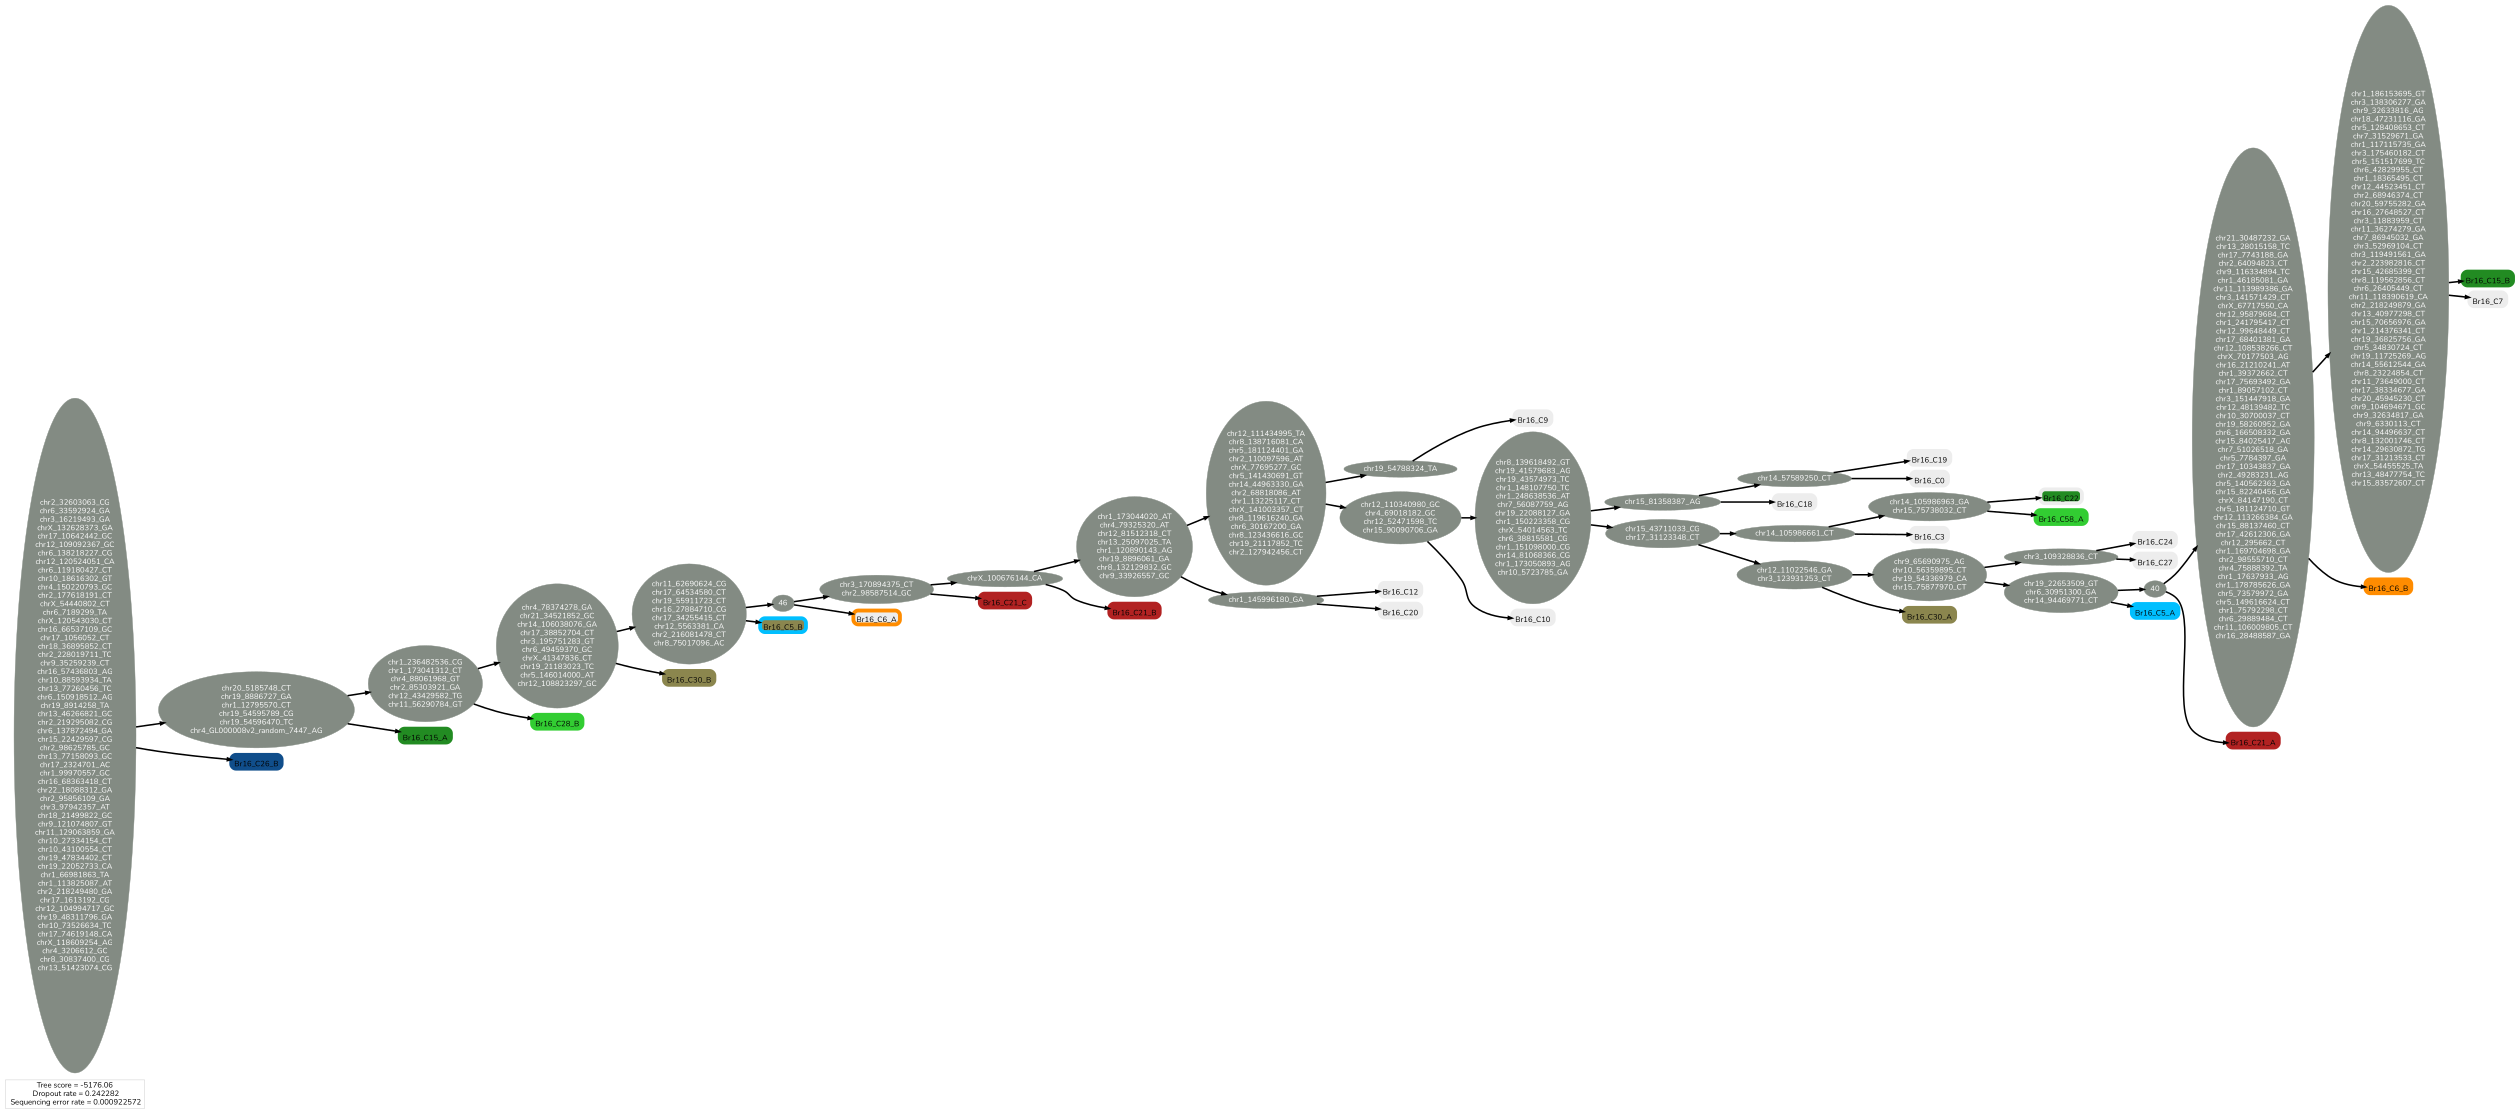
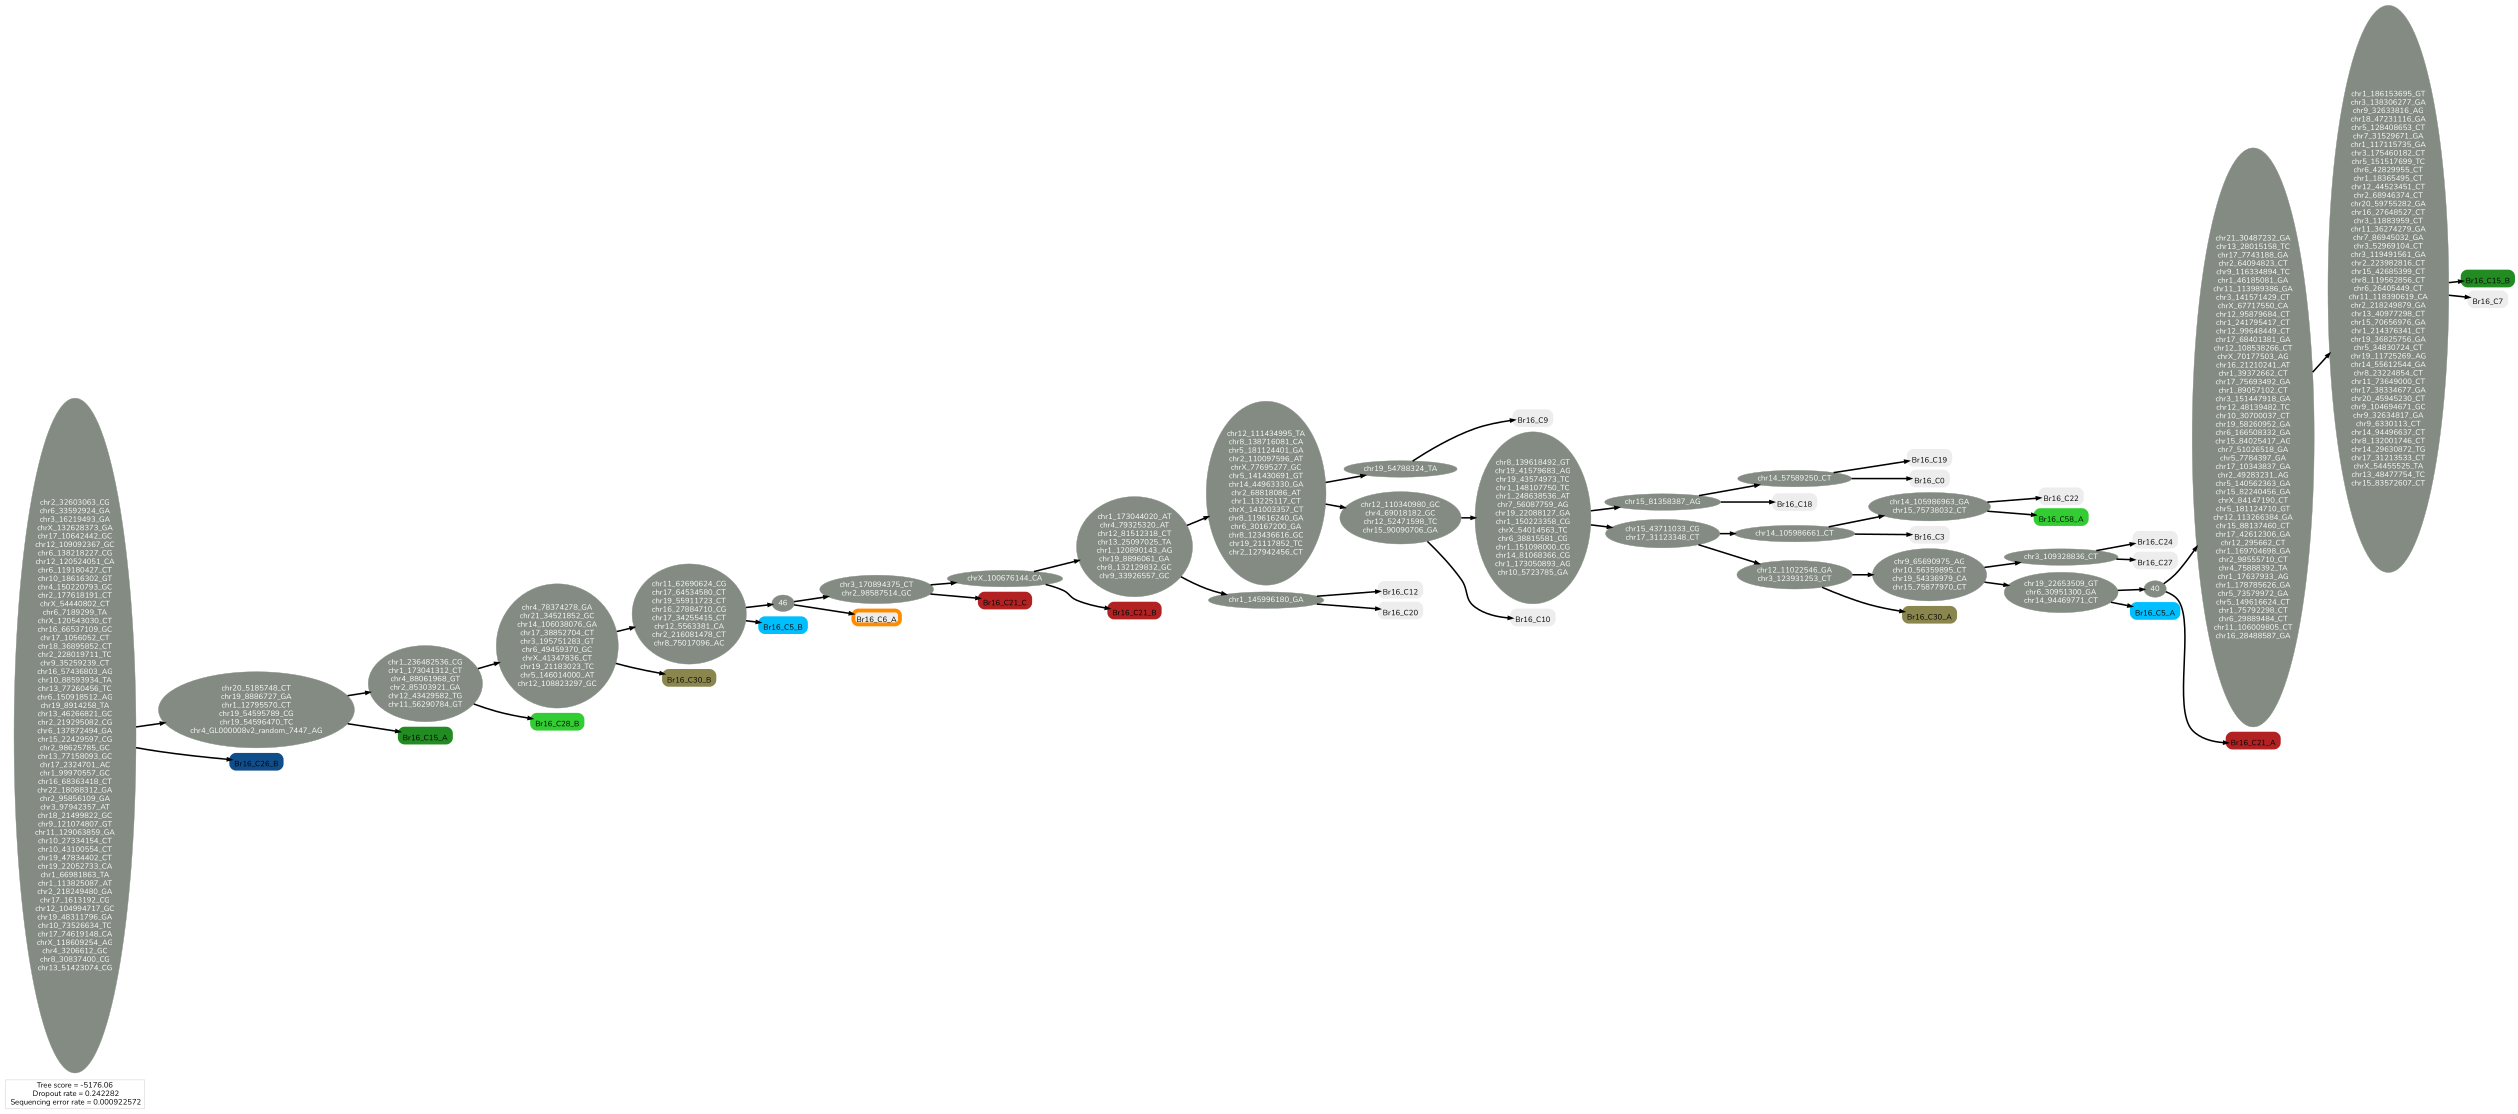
(2061, 496) -> (2061, 496)
(2388, 586) -> none
(783, 625) -> (783, 625)
